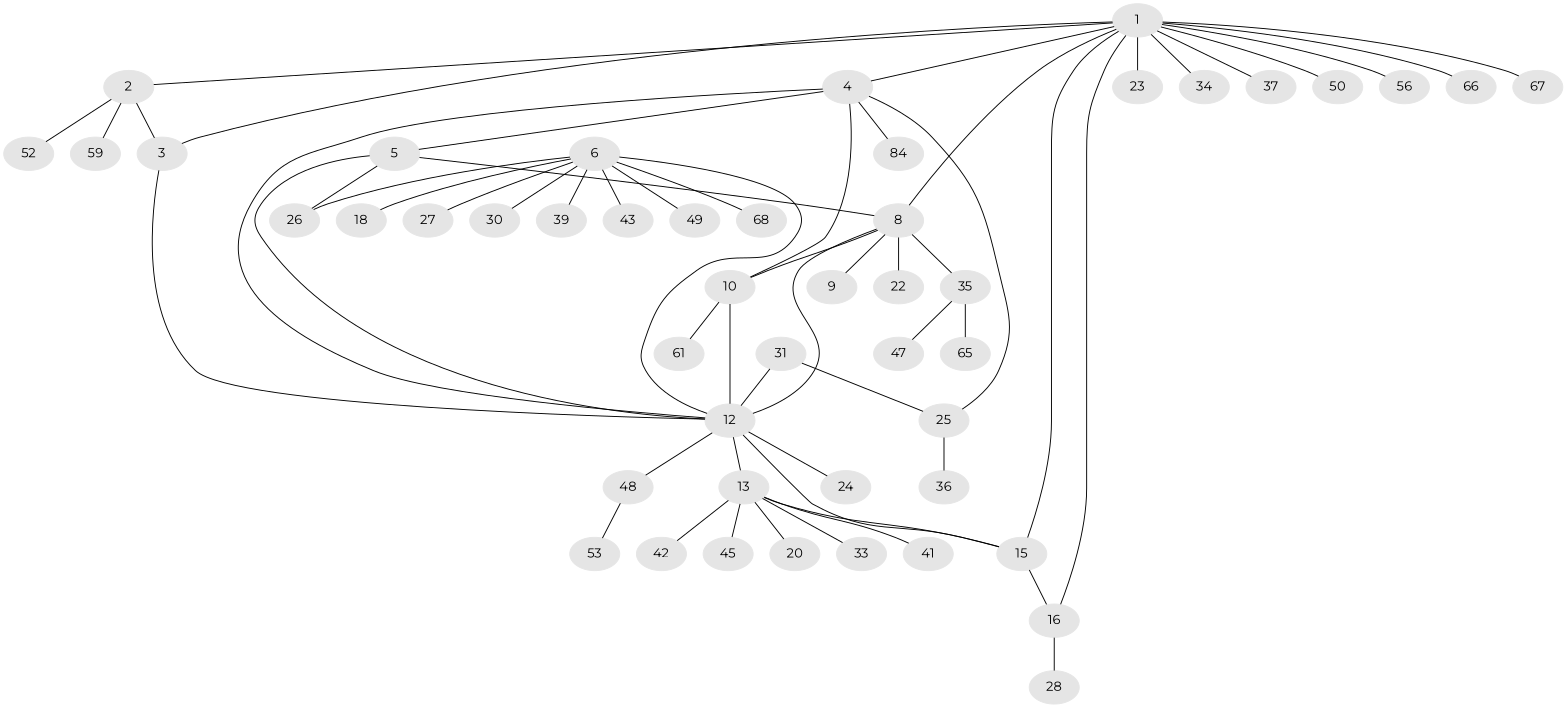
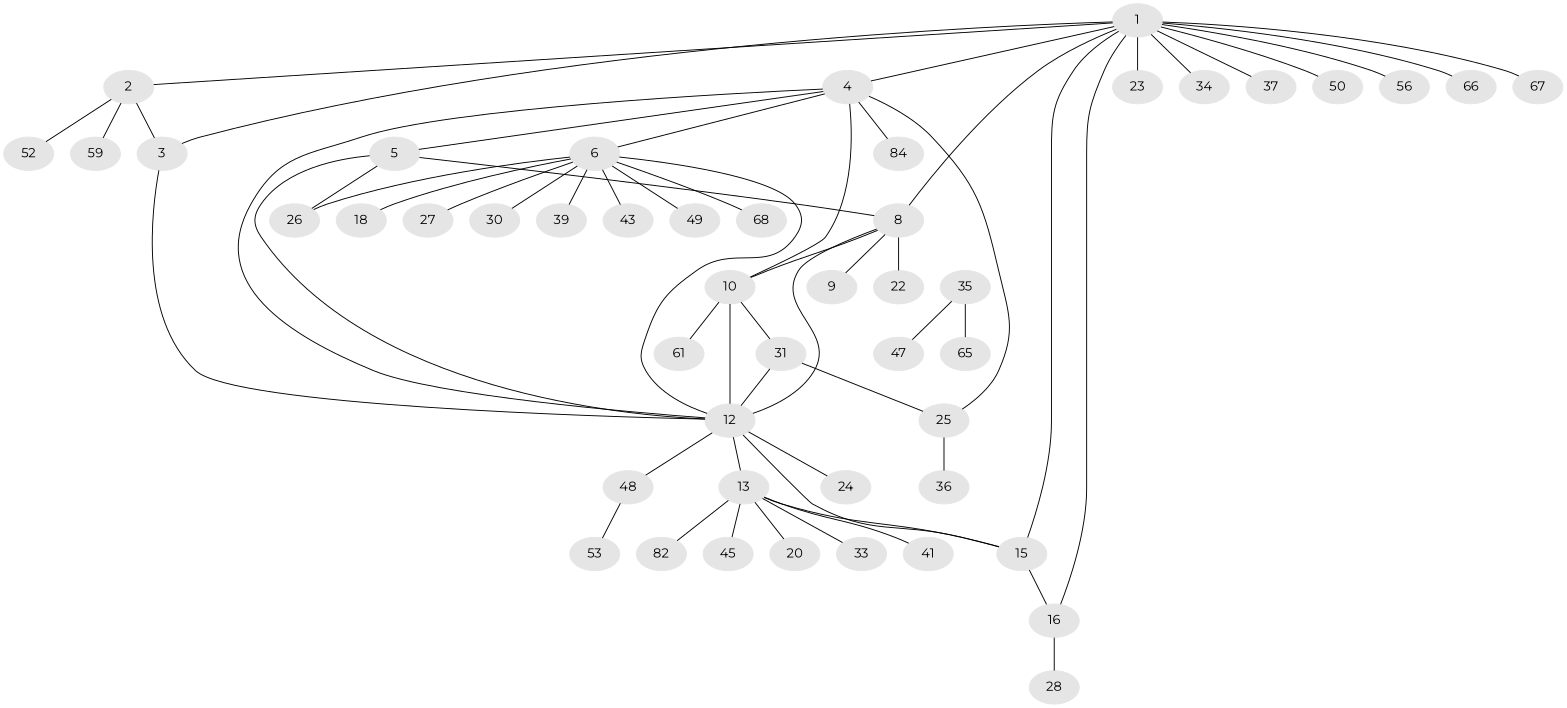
none -> (721, 120)
(932, 254) -> none
none -> (755, 321)
(661, 554) -> (661, 554)
